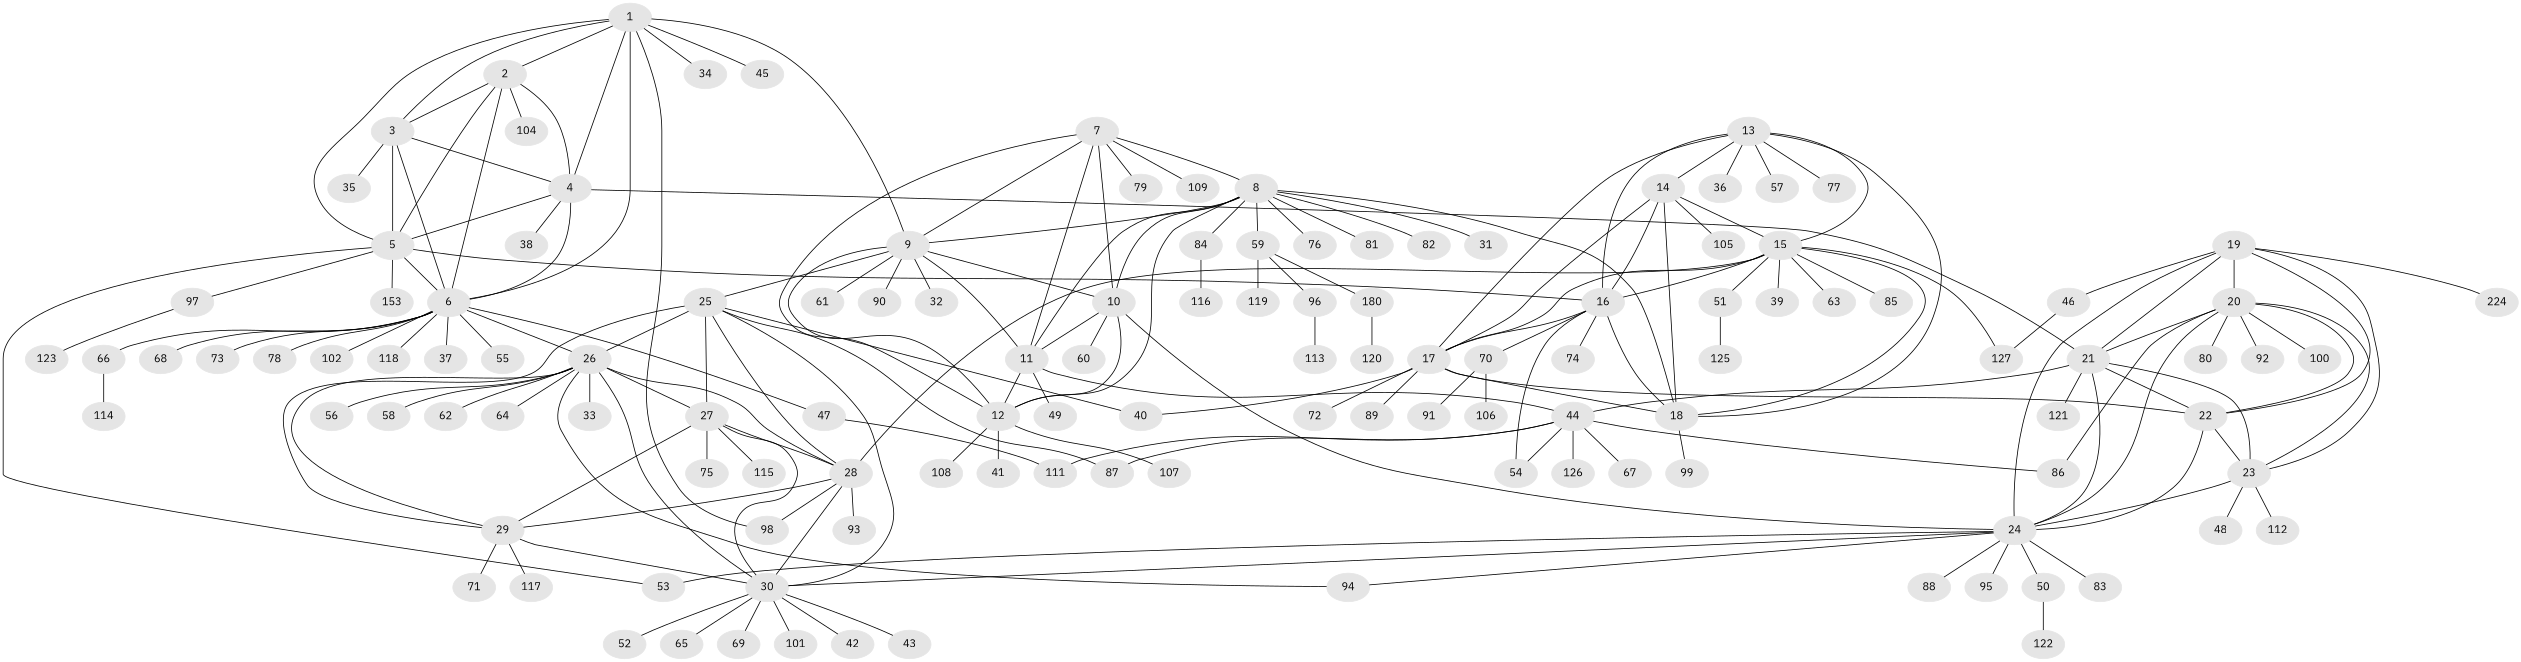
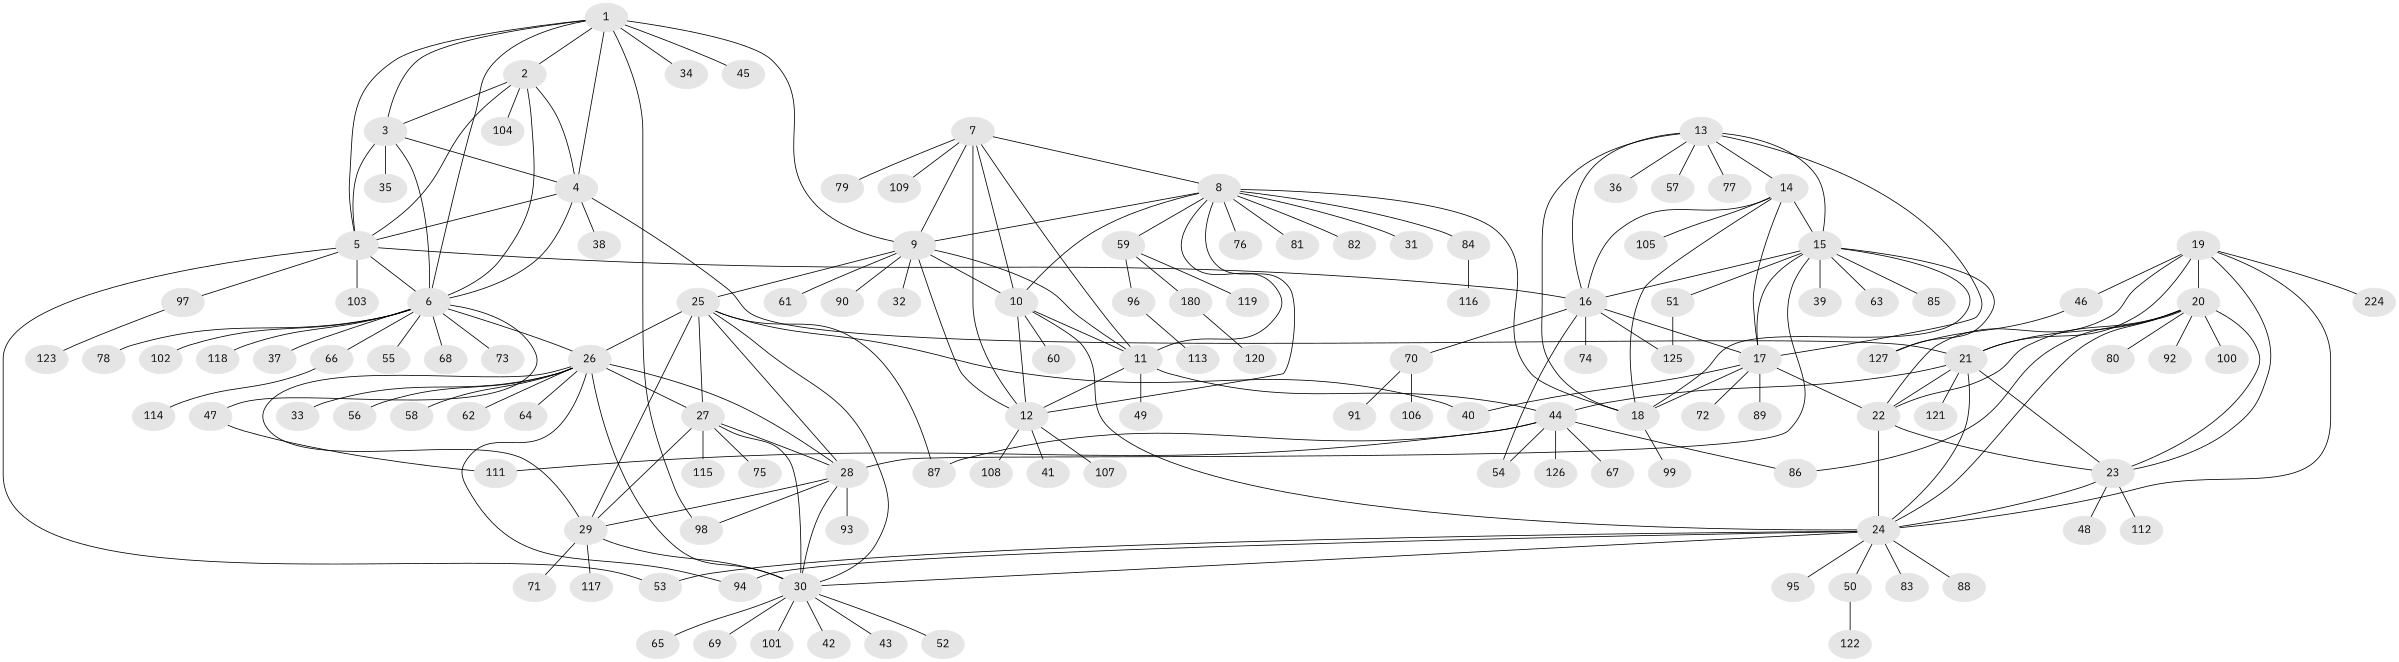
(392, 302) -> (357, 302)
(1630, 365) -> (1627, 329)
